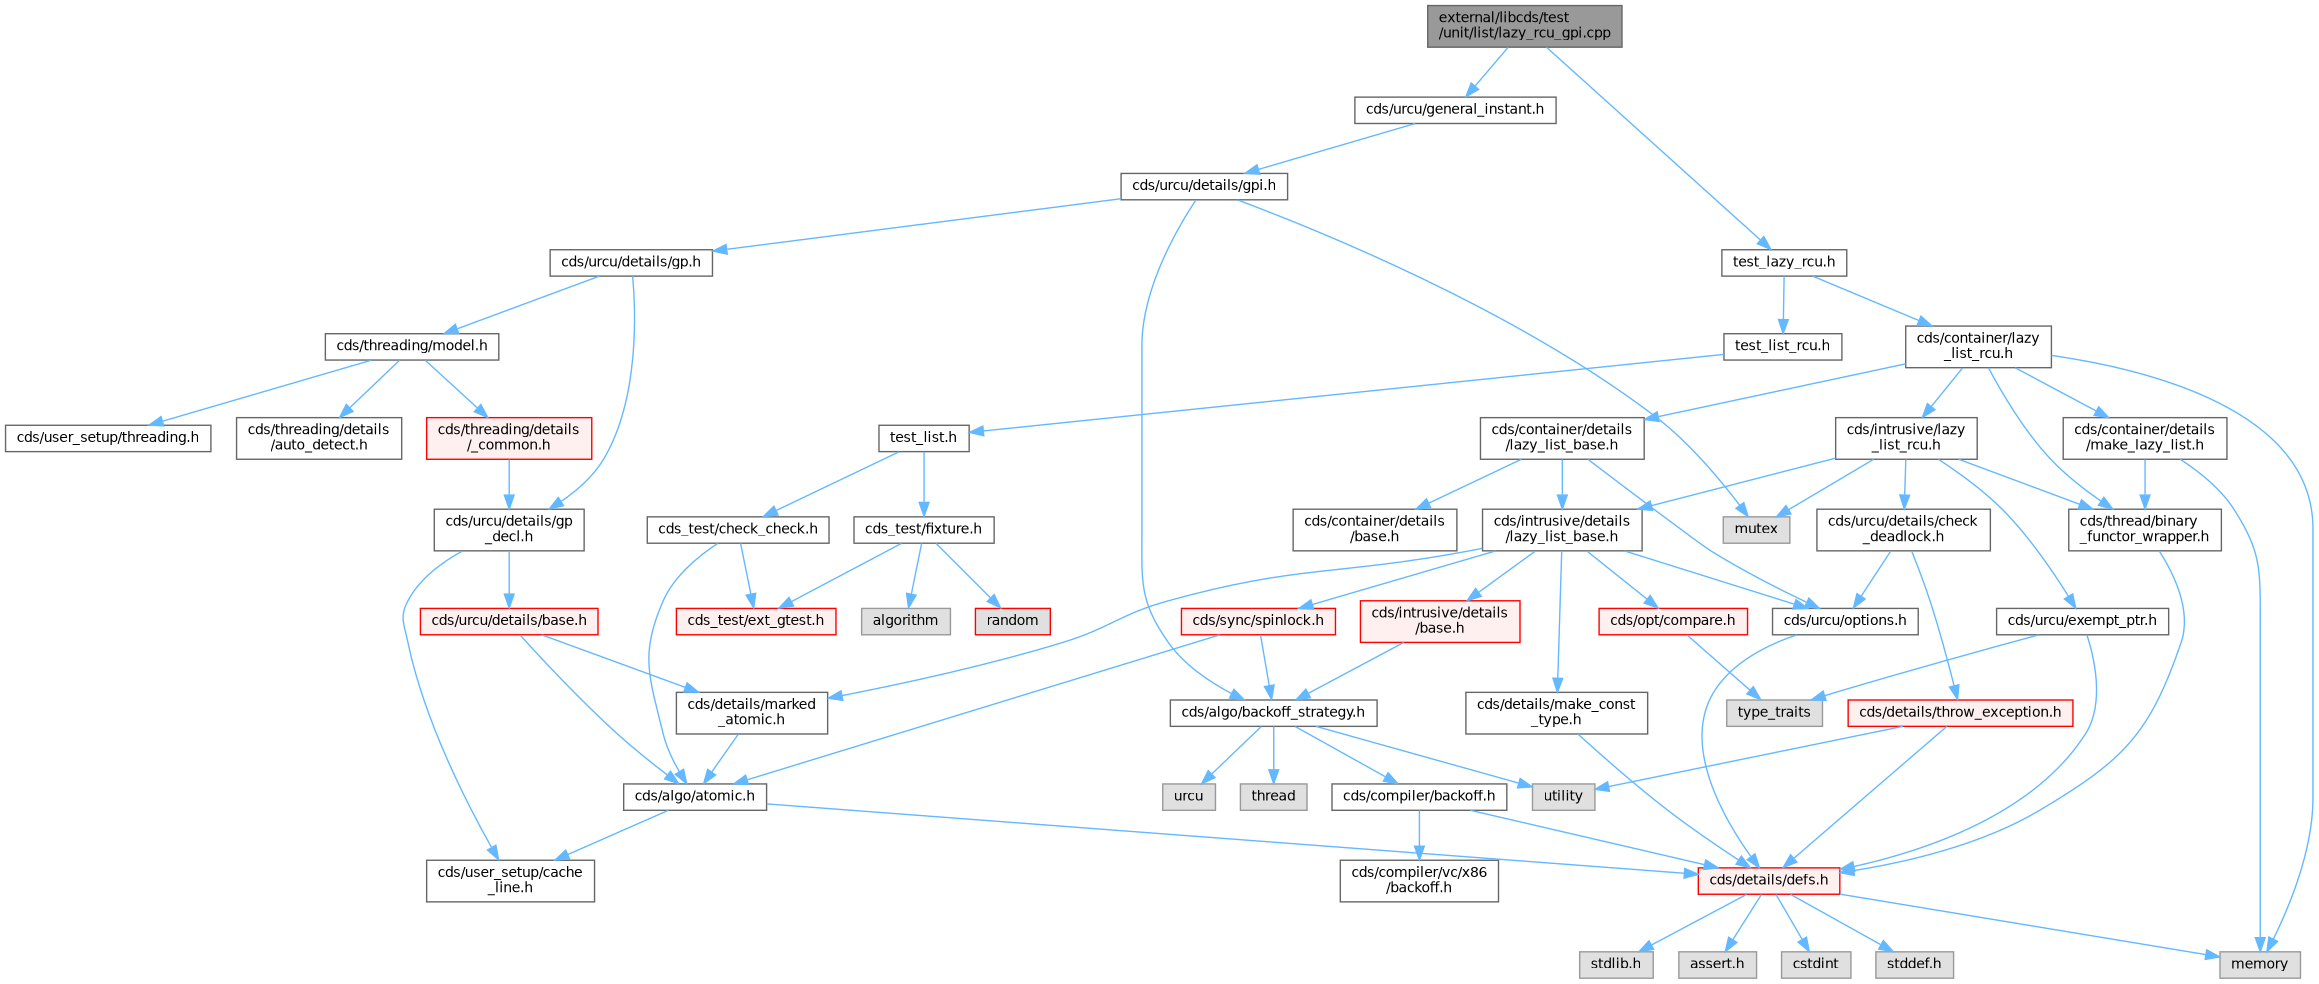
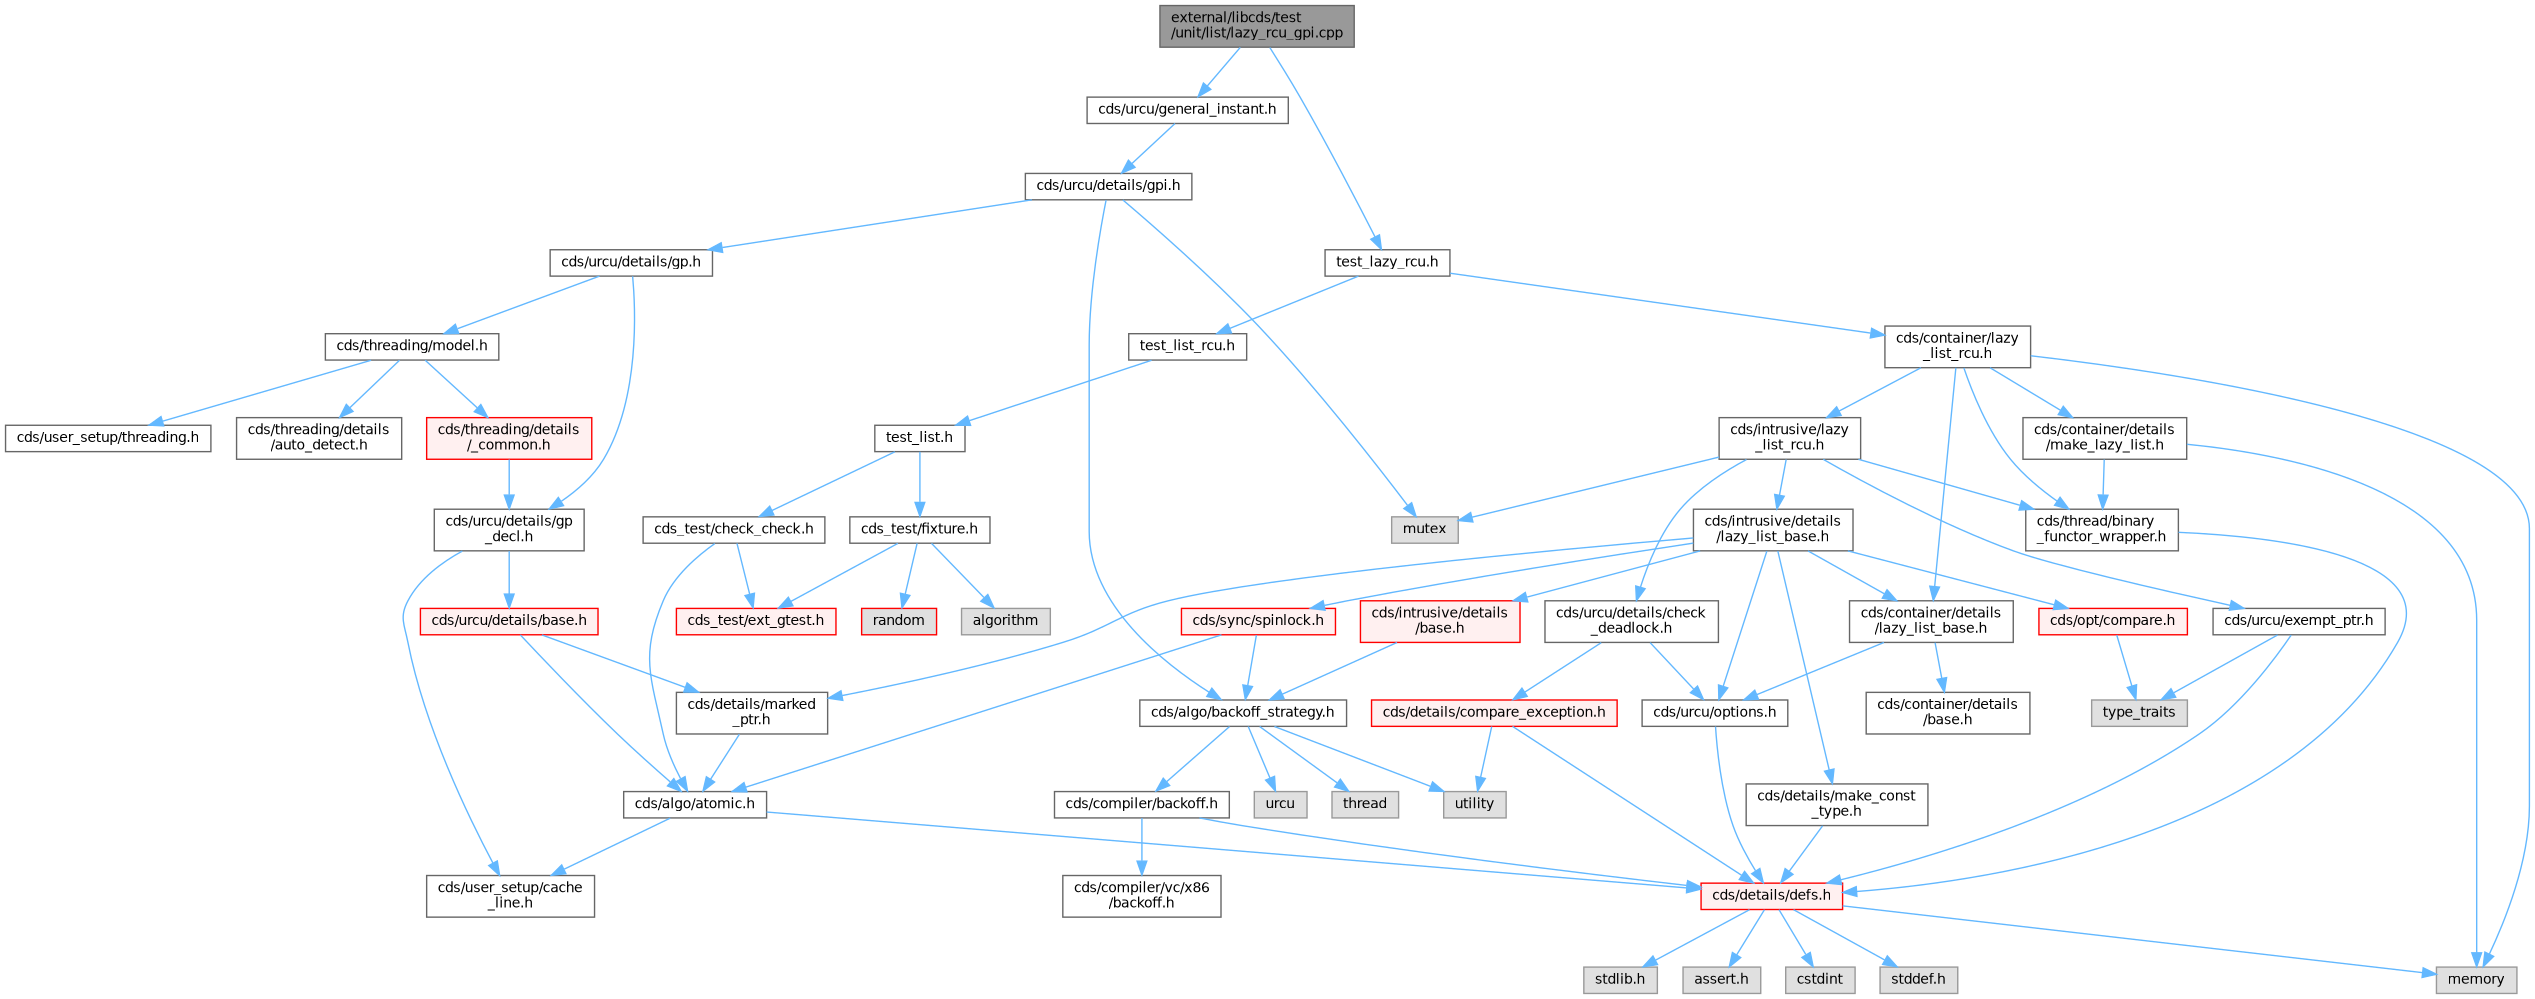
(1562, 477) -> (1846, 572)
(752, 713) -> (752, 713)
(1961, 713) -> (1494, 713)
